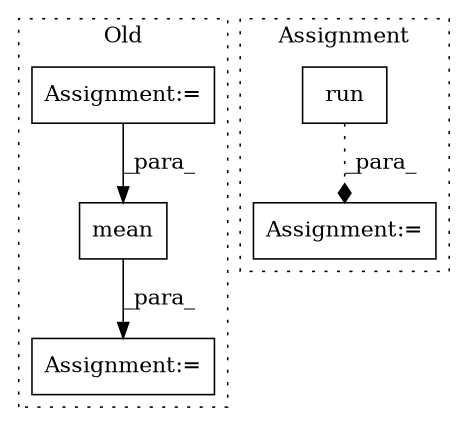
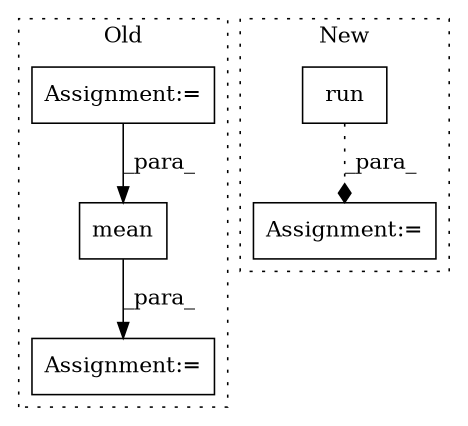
(345, 37) -> (345, 37)
